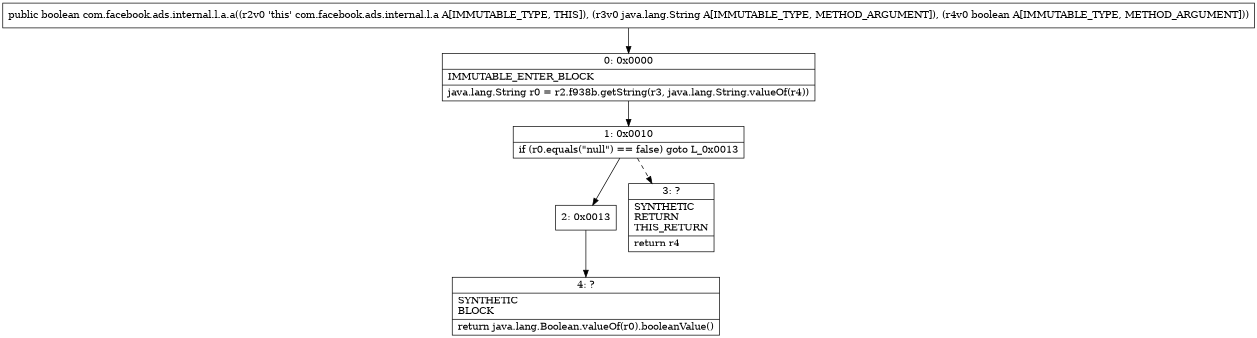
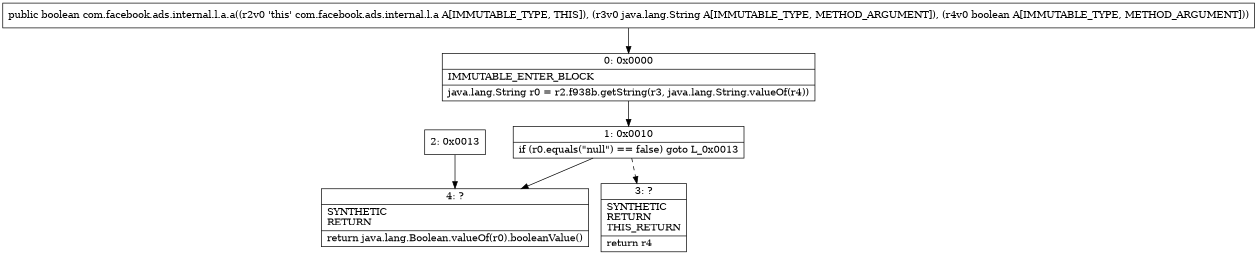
(608, 179) -> (560, 172)
(476, 311) -> (349, 223)
